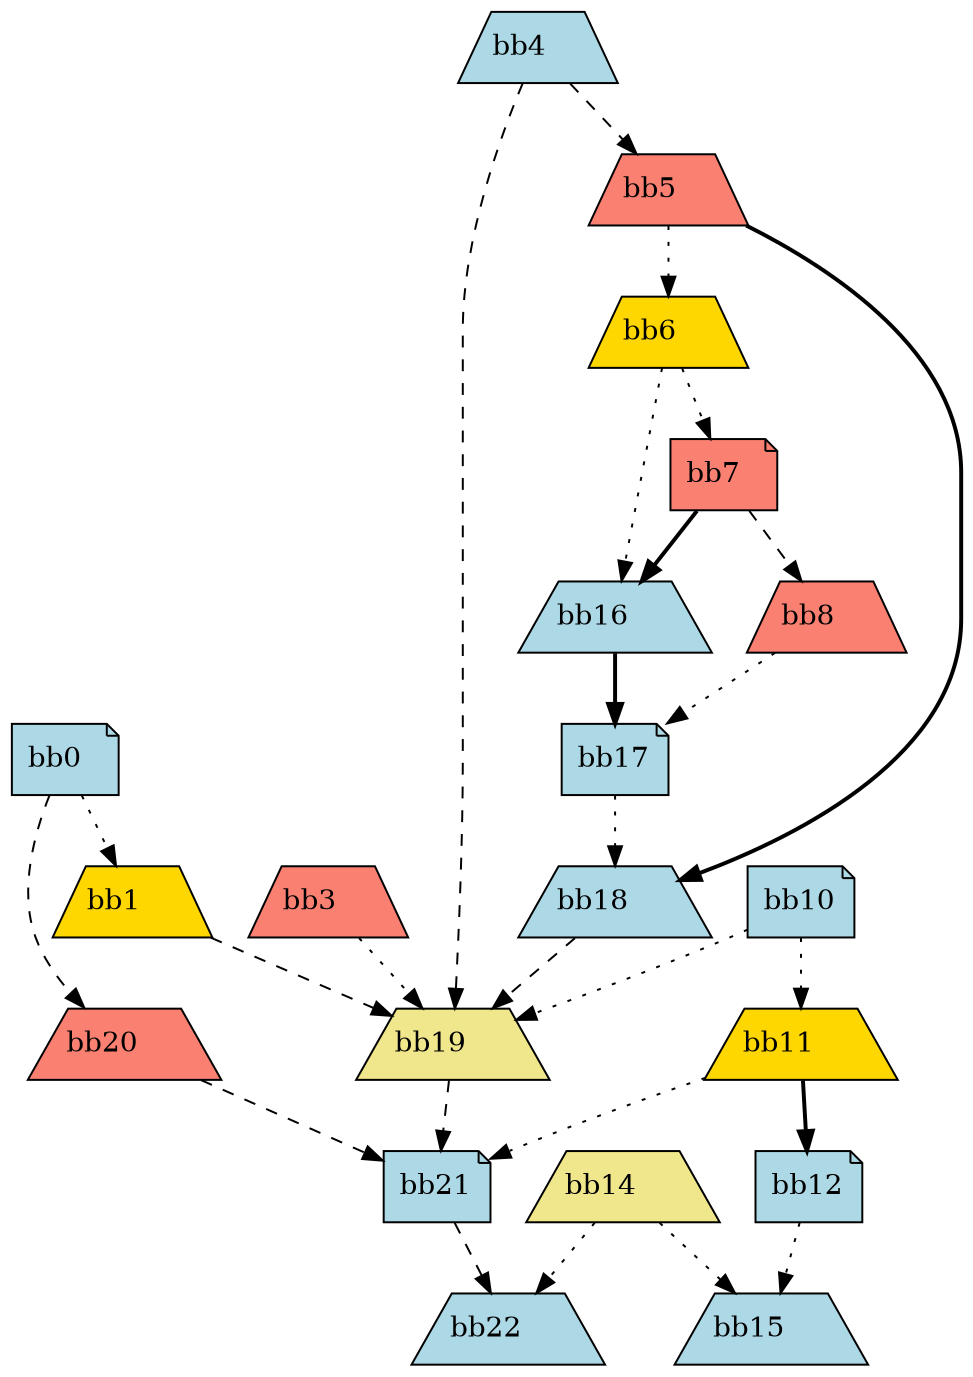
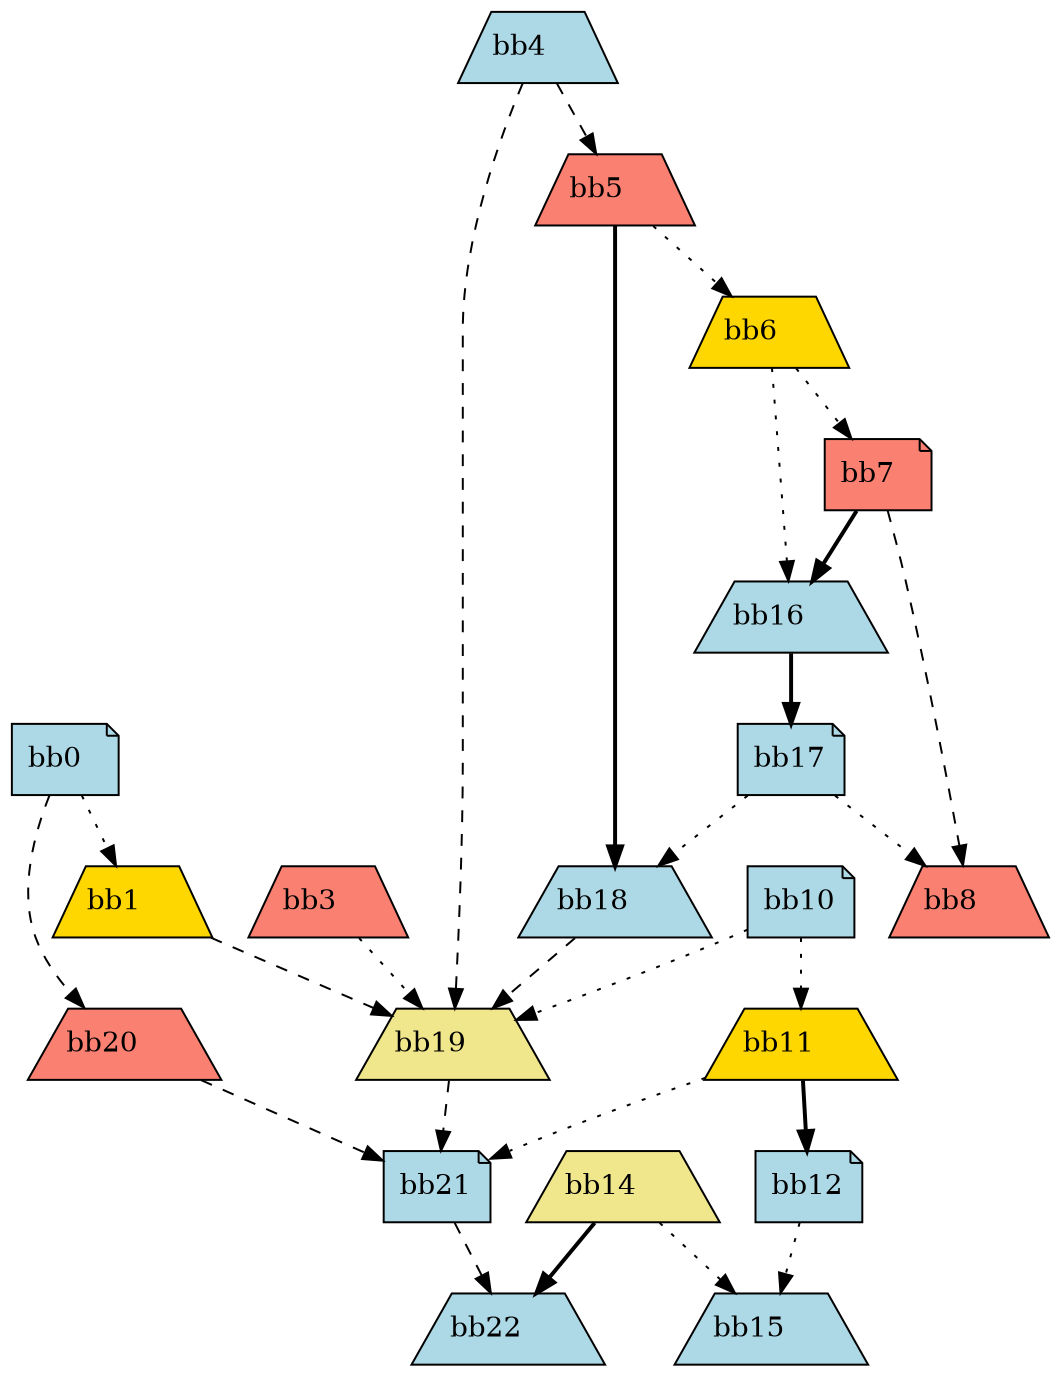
(729, 683) -> (872, 825)
(572, 1250) -> (572, 1250)
